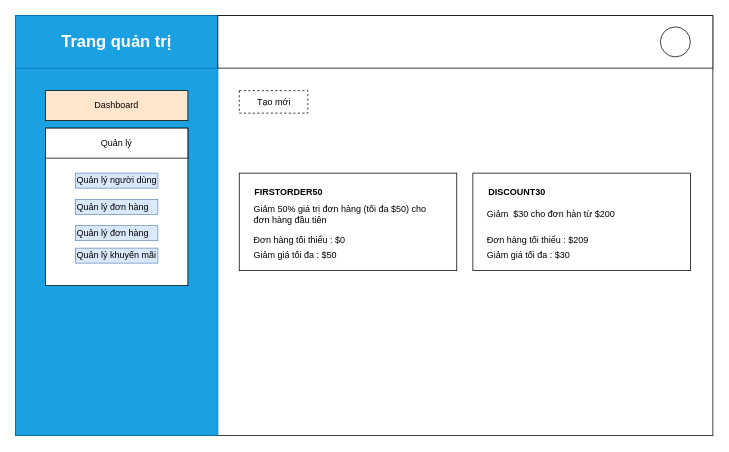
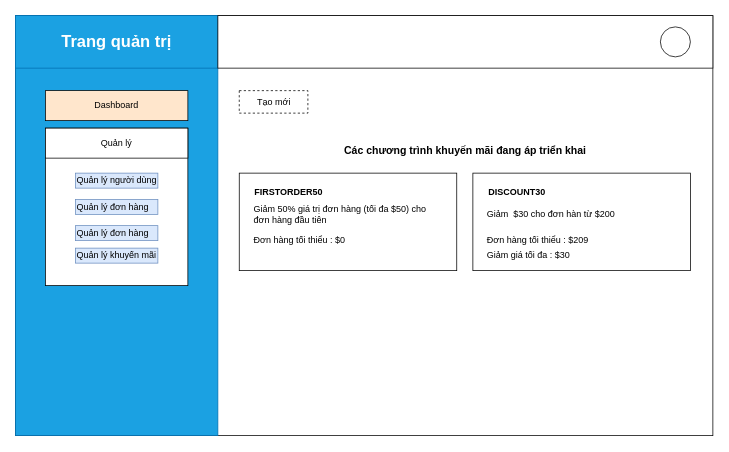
none -> (465, 150)
(309, 255) -> none
